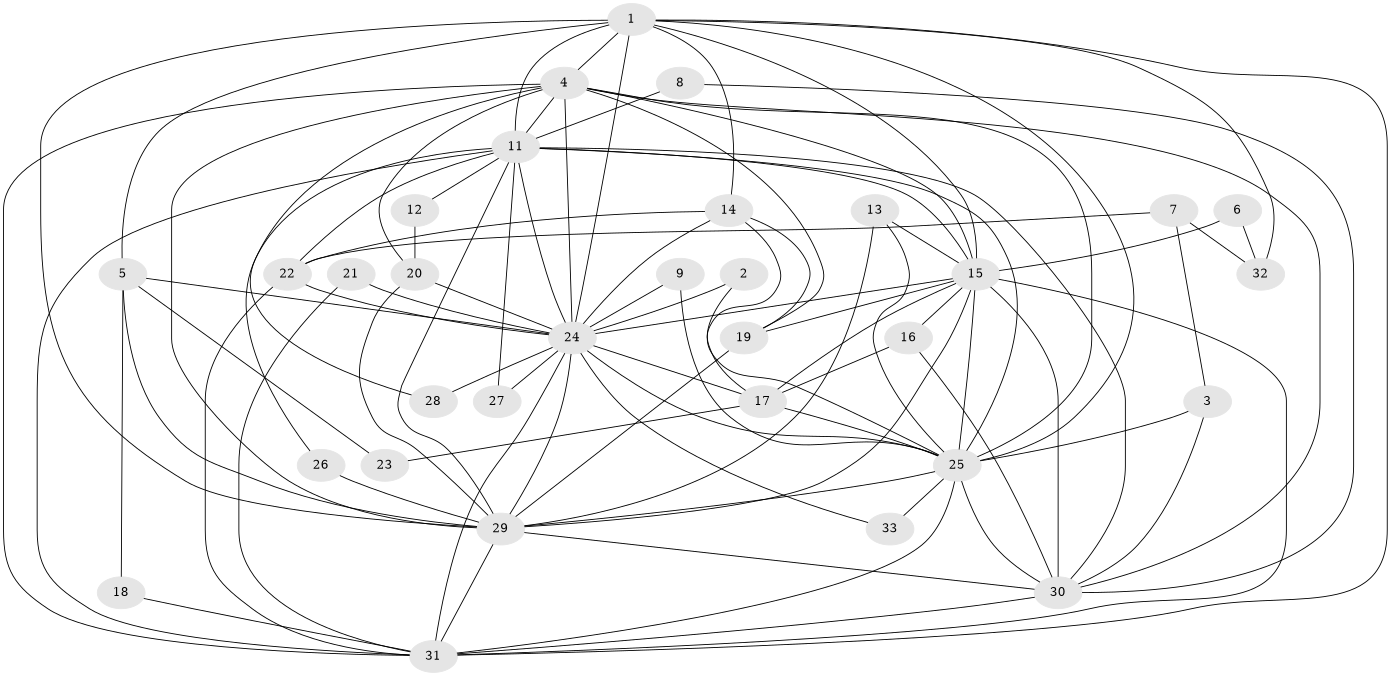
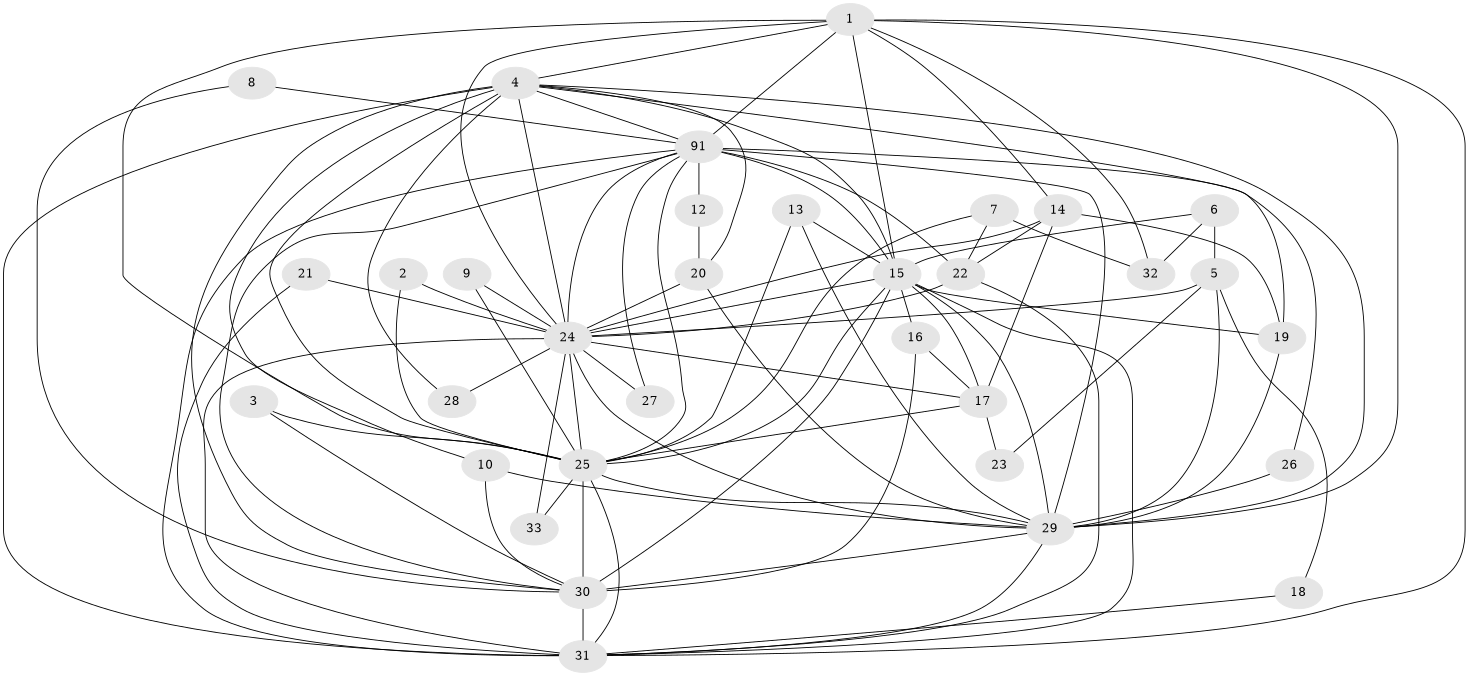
(311, 70) -> (1215, 237)
(516, 147) -> (699, 147)
(1191, 306) -> (794, 346)
none -> (486, 465)
